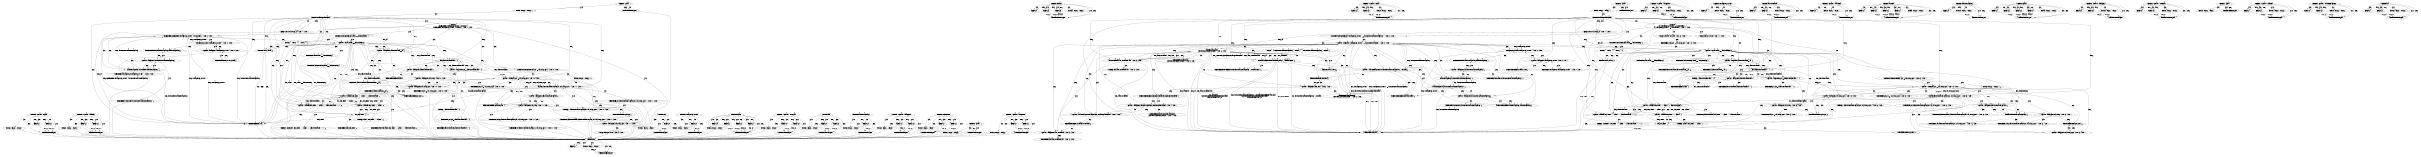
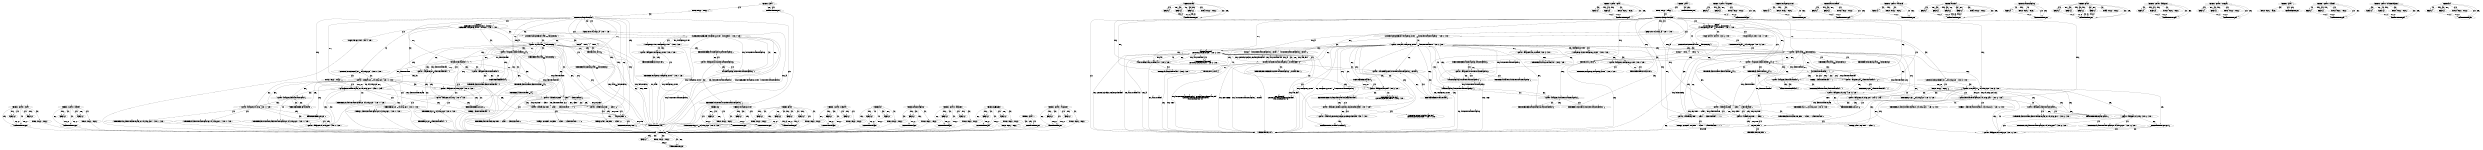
(427, 82) -> (454, 93)
(1080, 89) -> (1265, 77)
(1814, 99) -> (1840, 103)
none -> (2059, 119)
none -> (702, 126)
(615, 128) -> (293, 117)
(1068, 128) -> none
